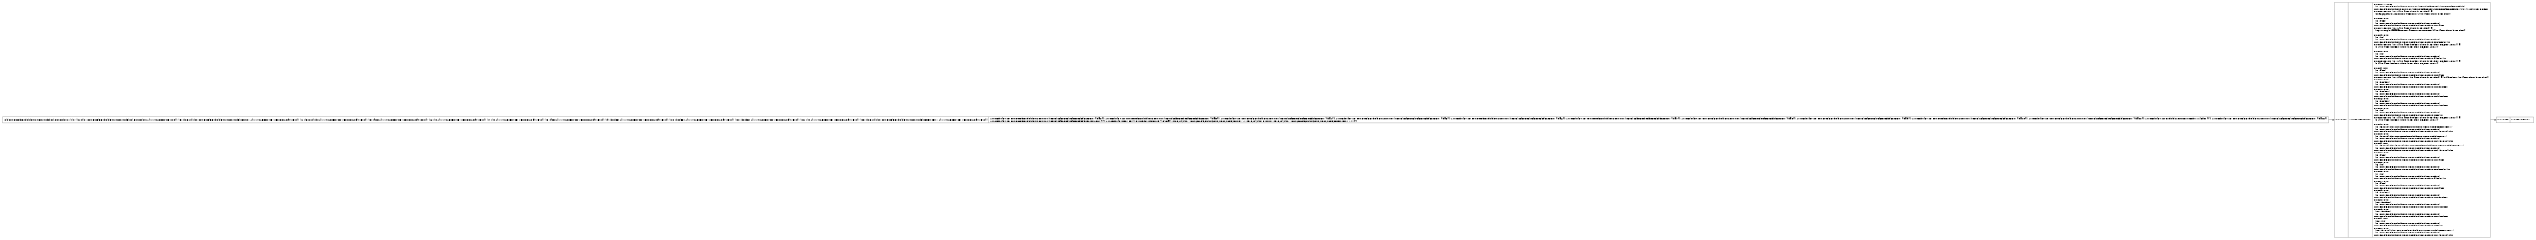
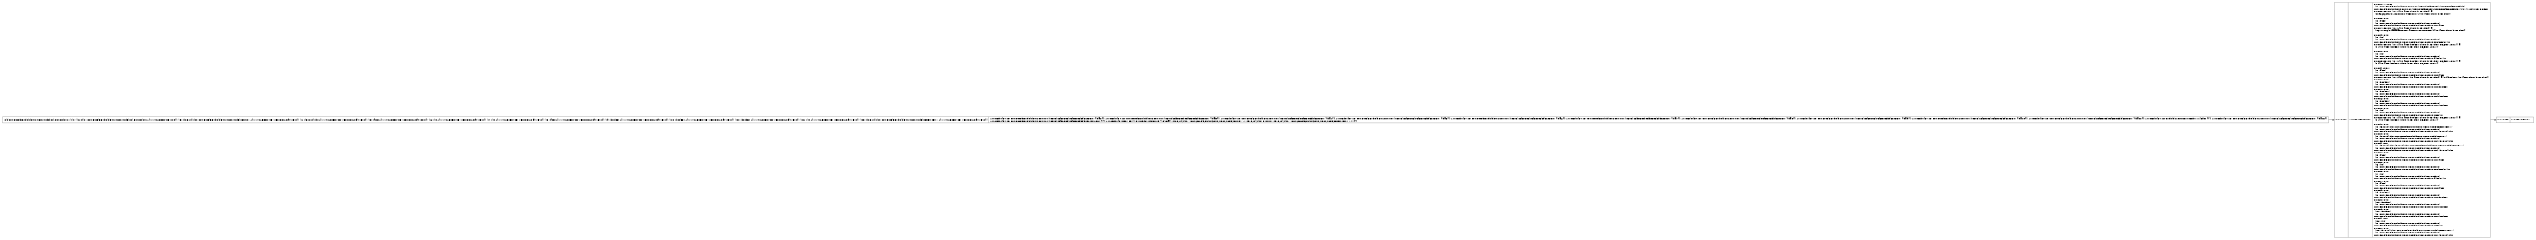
(2381, 68) -> (2382, 68)
